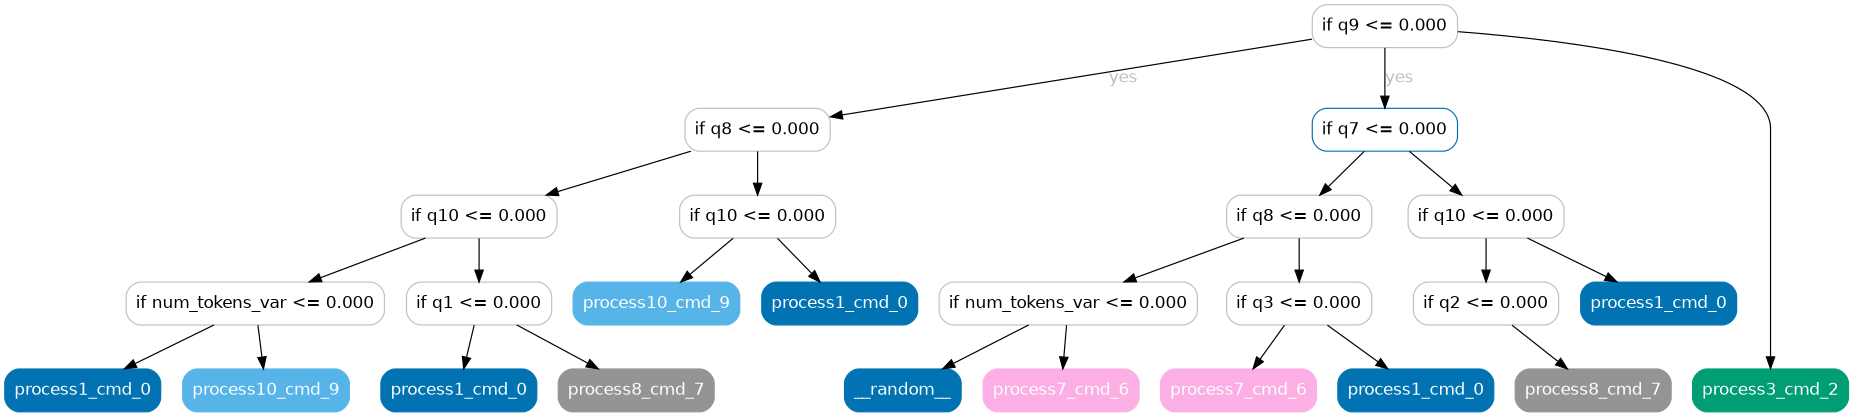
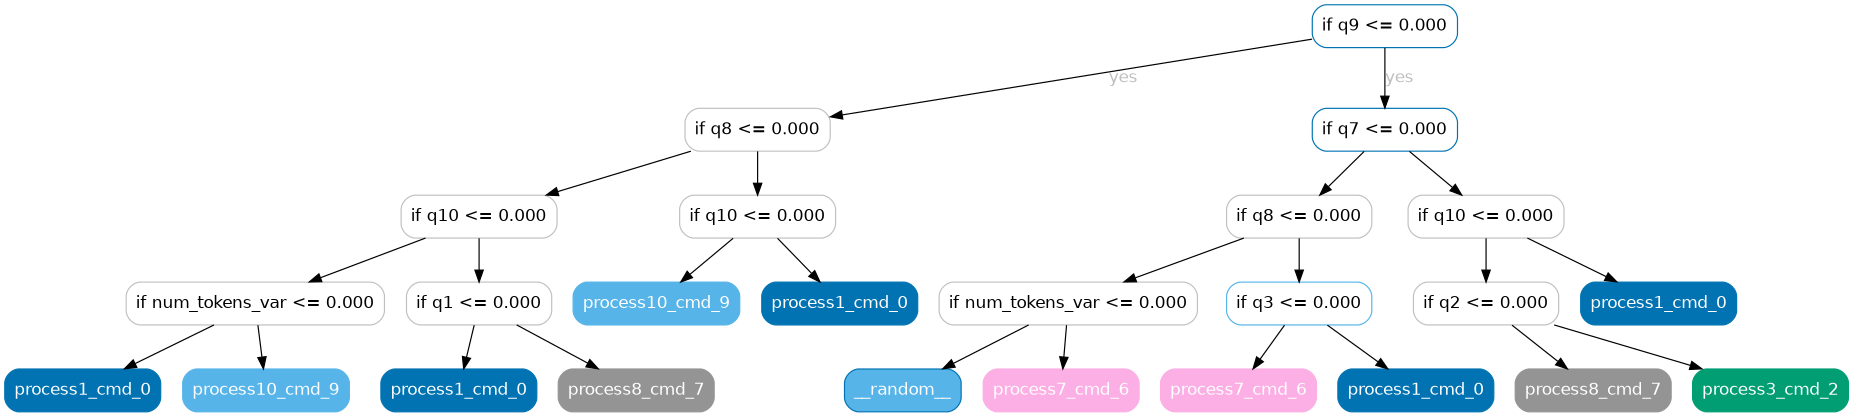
(1385, 26) -> (1385, 26)
(1736, 87) -> (1622, 345)
(1299, 304) -> (1299, 304)
(903, 390) -> (903, 390)
